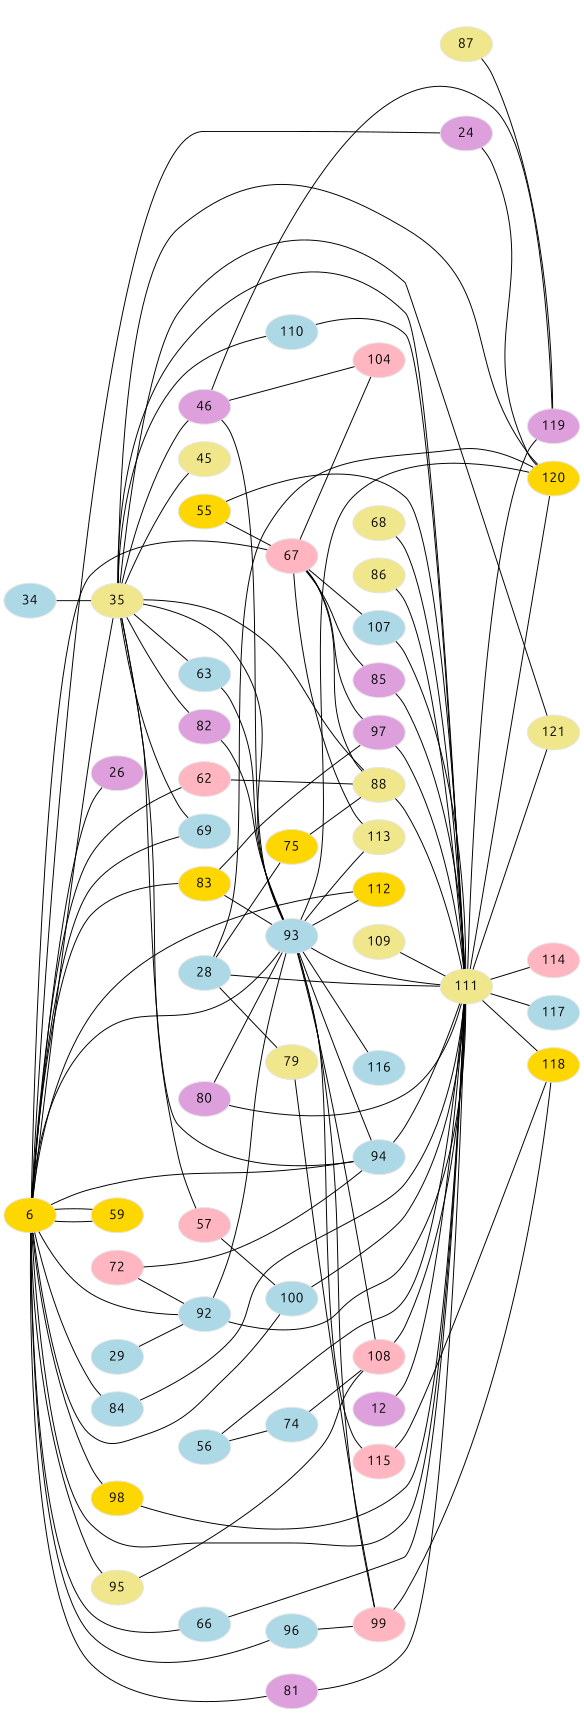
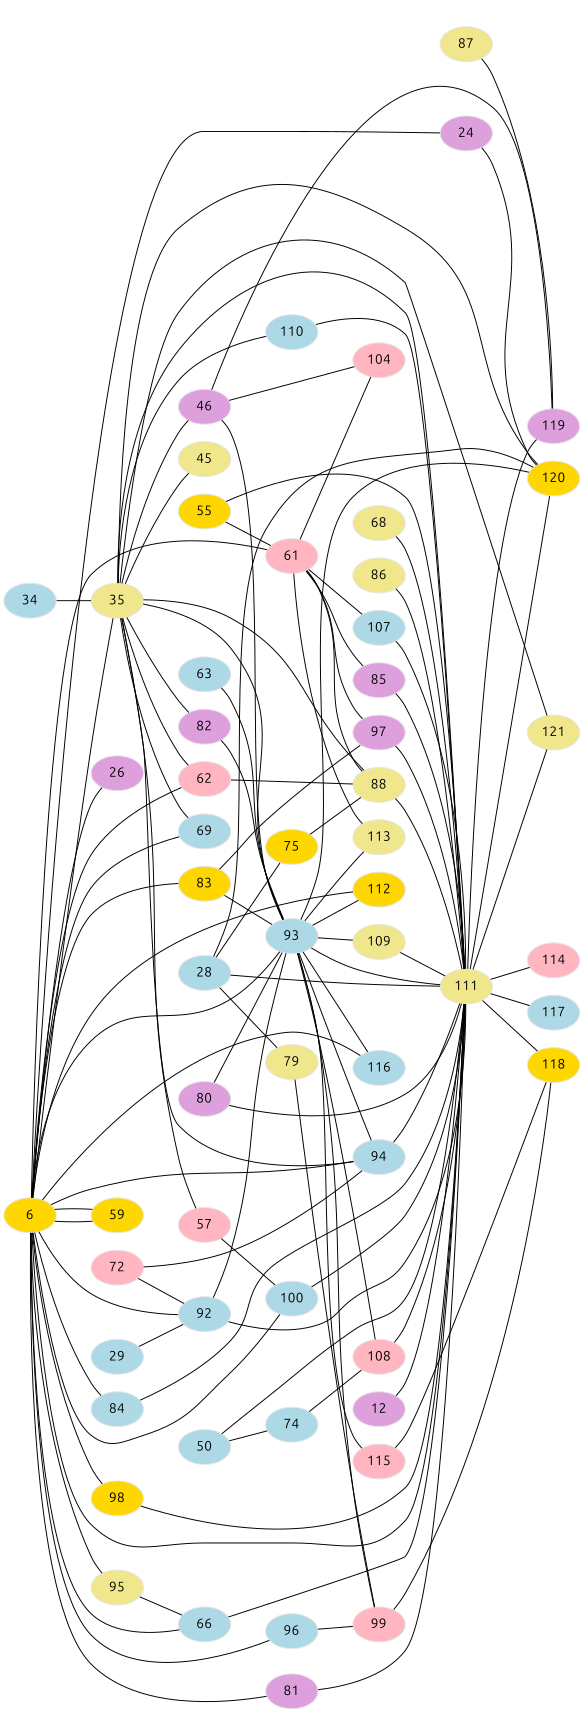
(292, 556) -> (292, 556)
(161, 637) -> (149, 695)
none -> (335, 939)
none -> (182, 1071)
(205, 1447) -> (205, 1447)
(272, 1495) -> (161, 1606)
